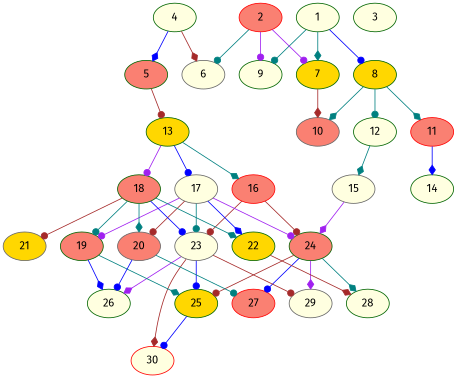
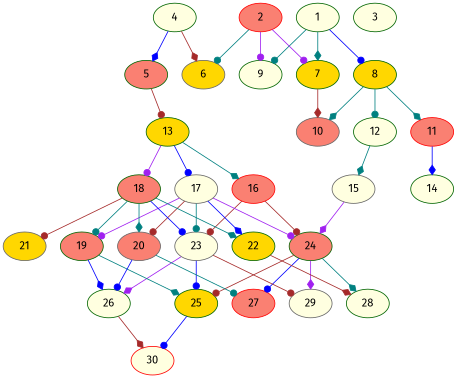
(203, 75) -> (203, 75)
(165, 296) -> (128, 328)
